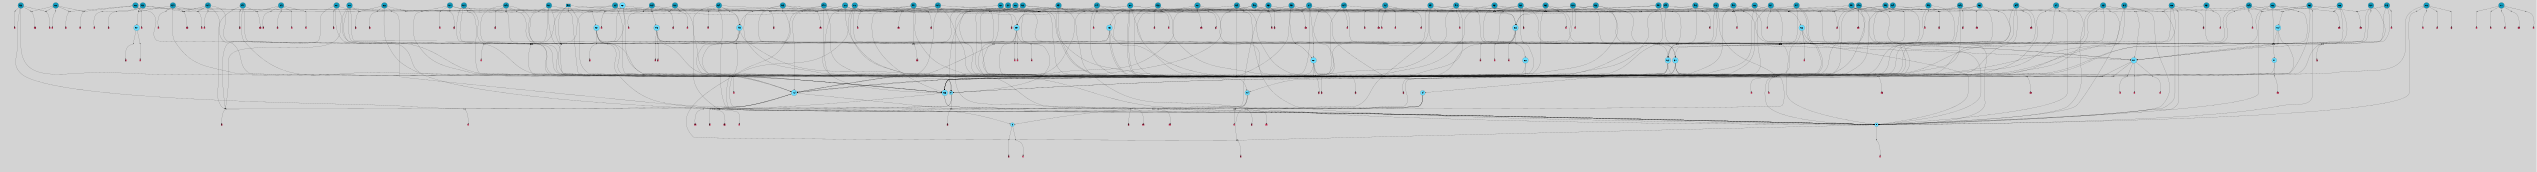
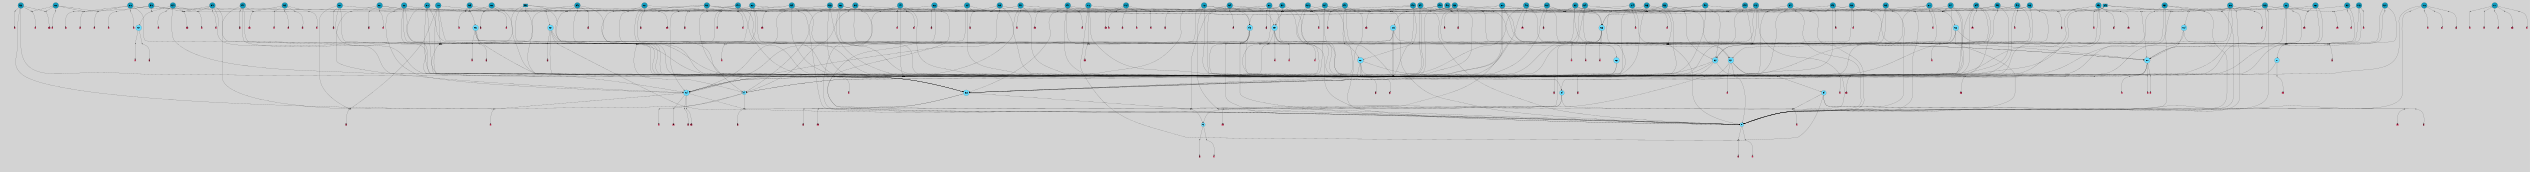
(622, 5) -> (752, 5)
(1893, 5) -> none
(2249, 5) -> (2105, 5)
